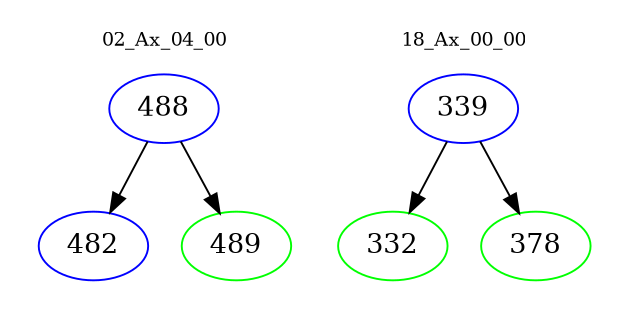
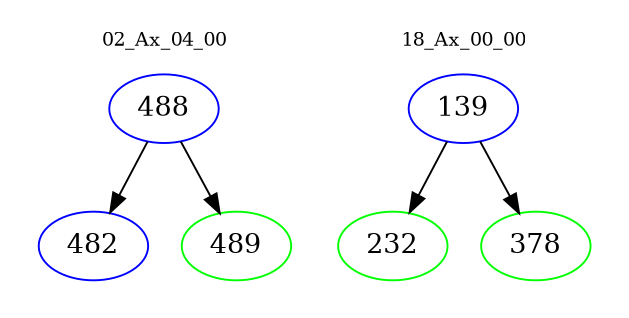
(463, 109) -> (463, 109)
(393, 246) -> (393, 246)
